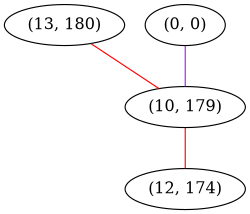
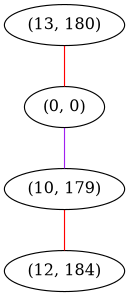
(125, 66) -> (65, 66)
(185, 189) -> (65, 271)
